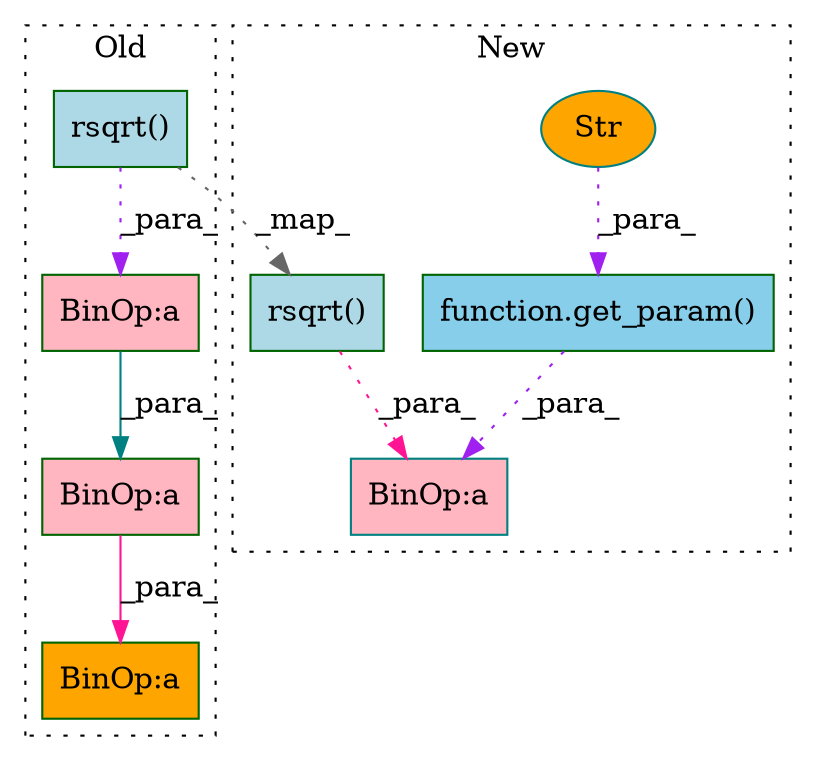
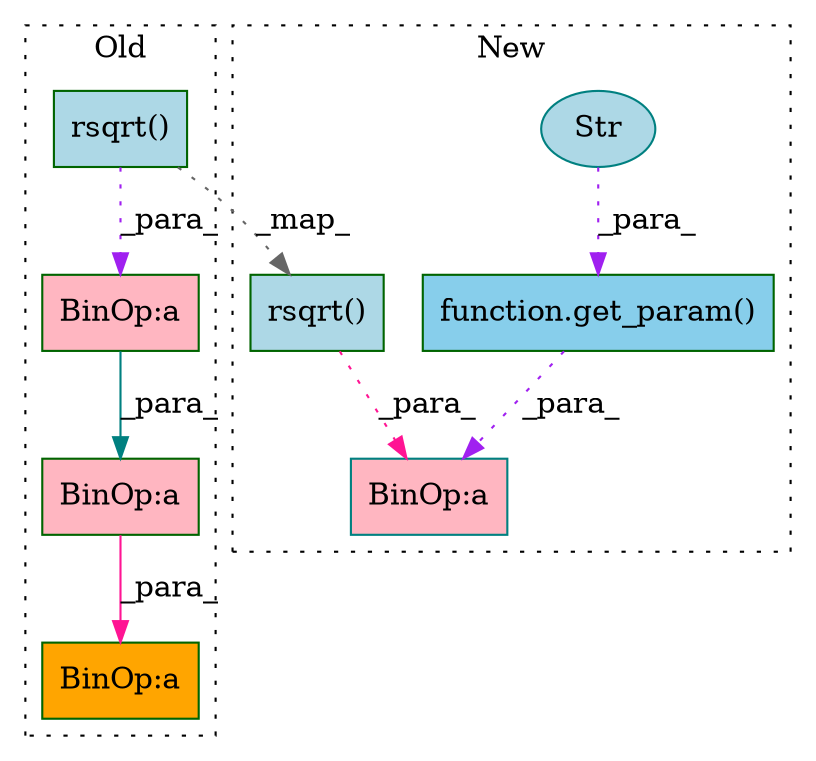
(598, 129) -> (598, 129)
